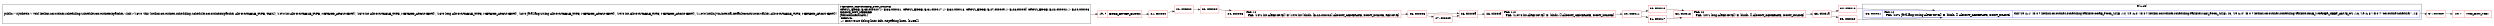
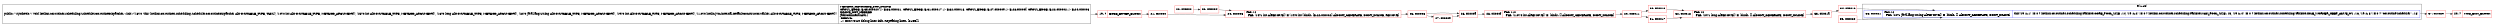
(1170, 12) -> (1196, 15)
(2477, 14) -> (2477, 14)
(1834, 16) -> none
